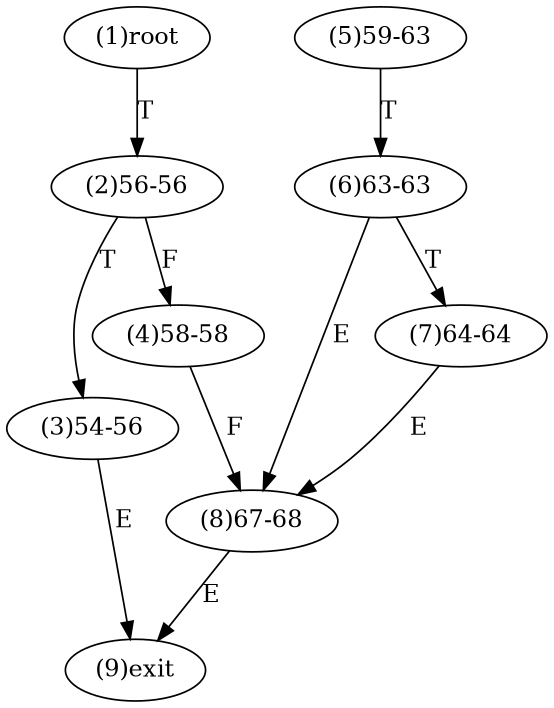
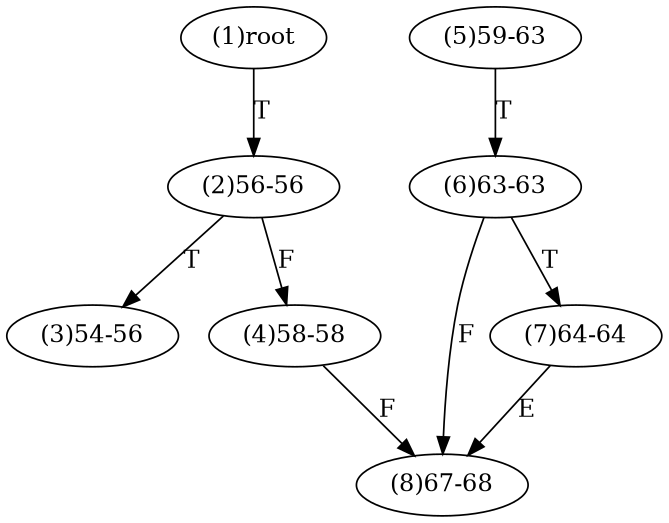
(342, 336) -> (466, 336)
(135, 670) -> none
